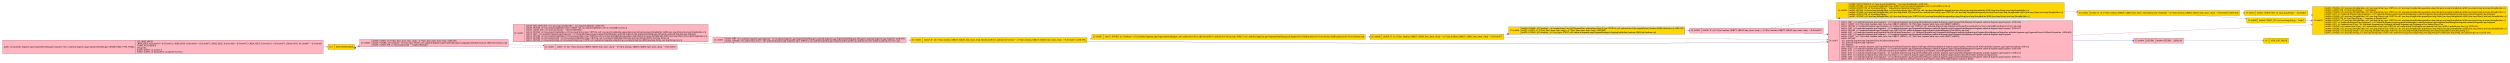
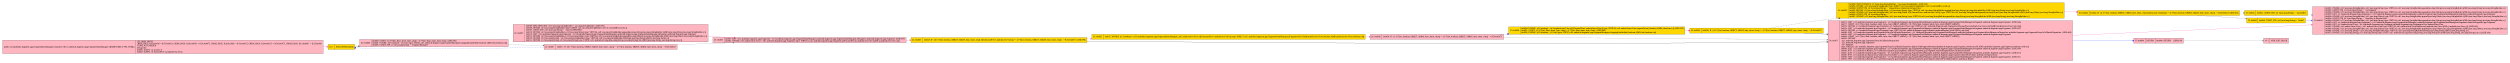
(2410, 20) -> (2410, 20)
(1757, 31) -> (1757, 31)
(1437, 37) -> (1437, 37)
(2276, 41) -> (2276, 41)
